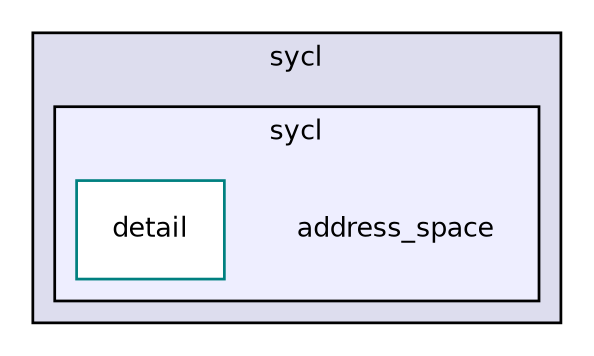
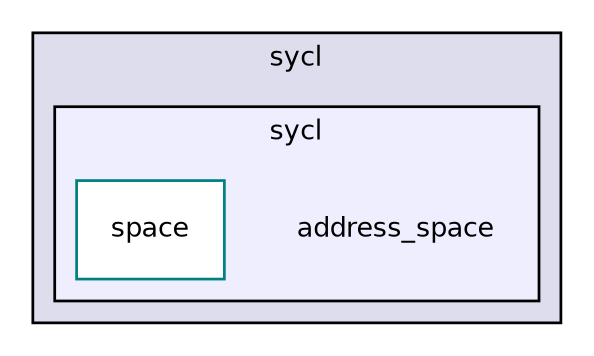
(150, 230) -> (150, 230)
